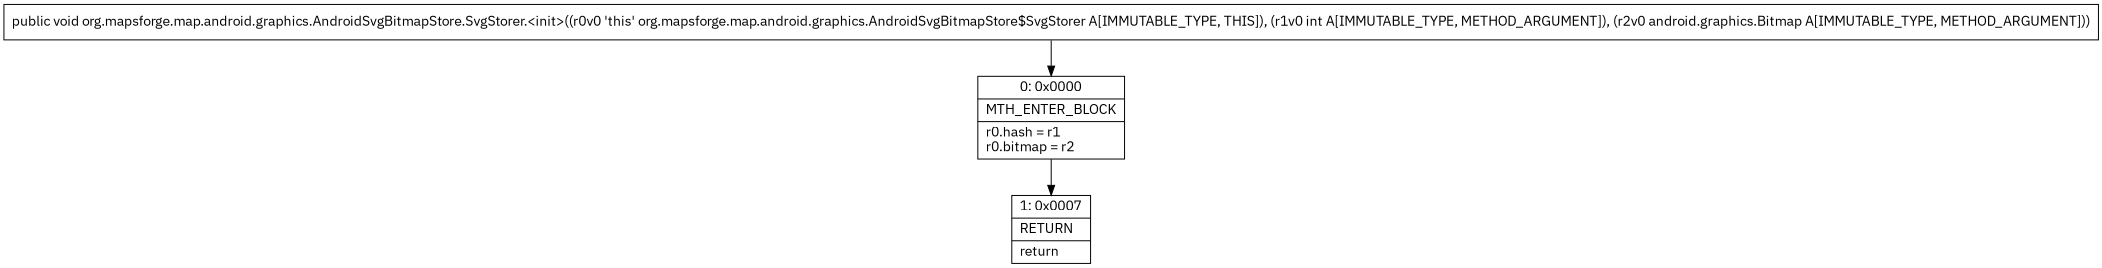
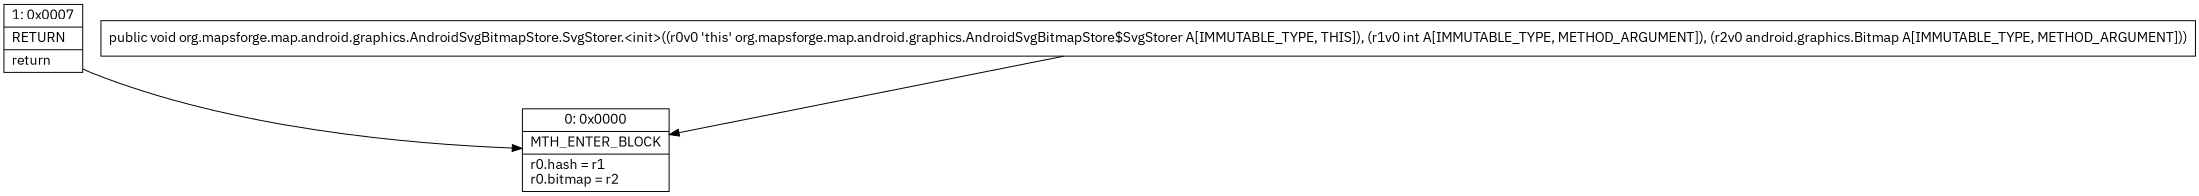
(1051, 172) -> (294, 126)
